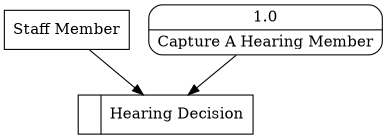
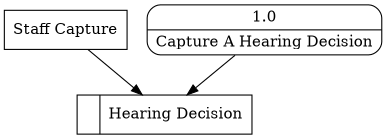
(67, 30) -> (66, 30)
(266, 42) -> (264, 42)
